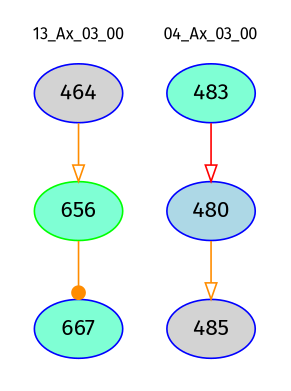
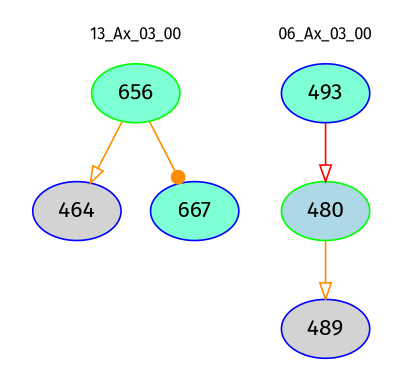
(211, 35) -> (326, 35)
(211, 93) -> (326, 93)
(79, 144) -> (110, 145)
(211, 211) -> (326, 211)
(211, 329) -> (326, 329)
